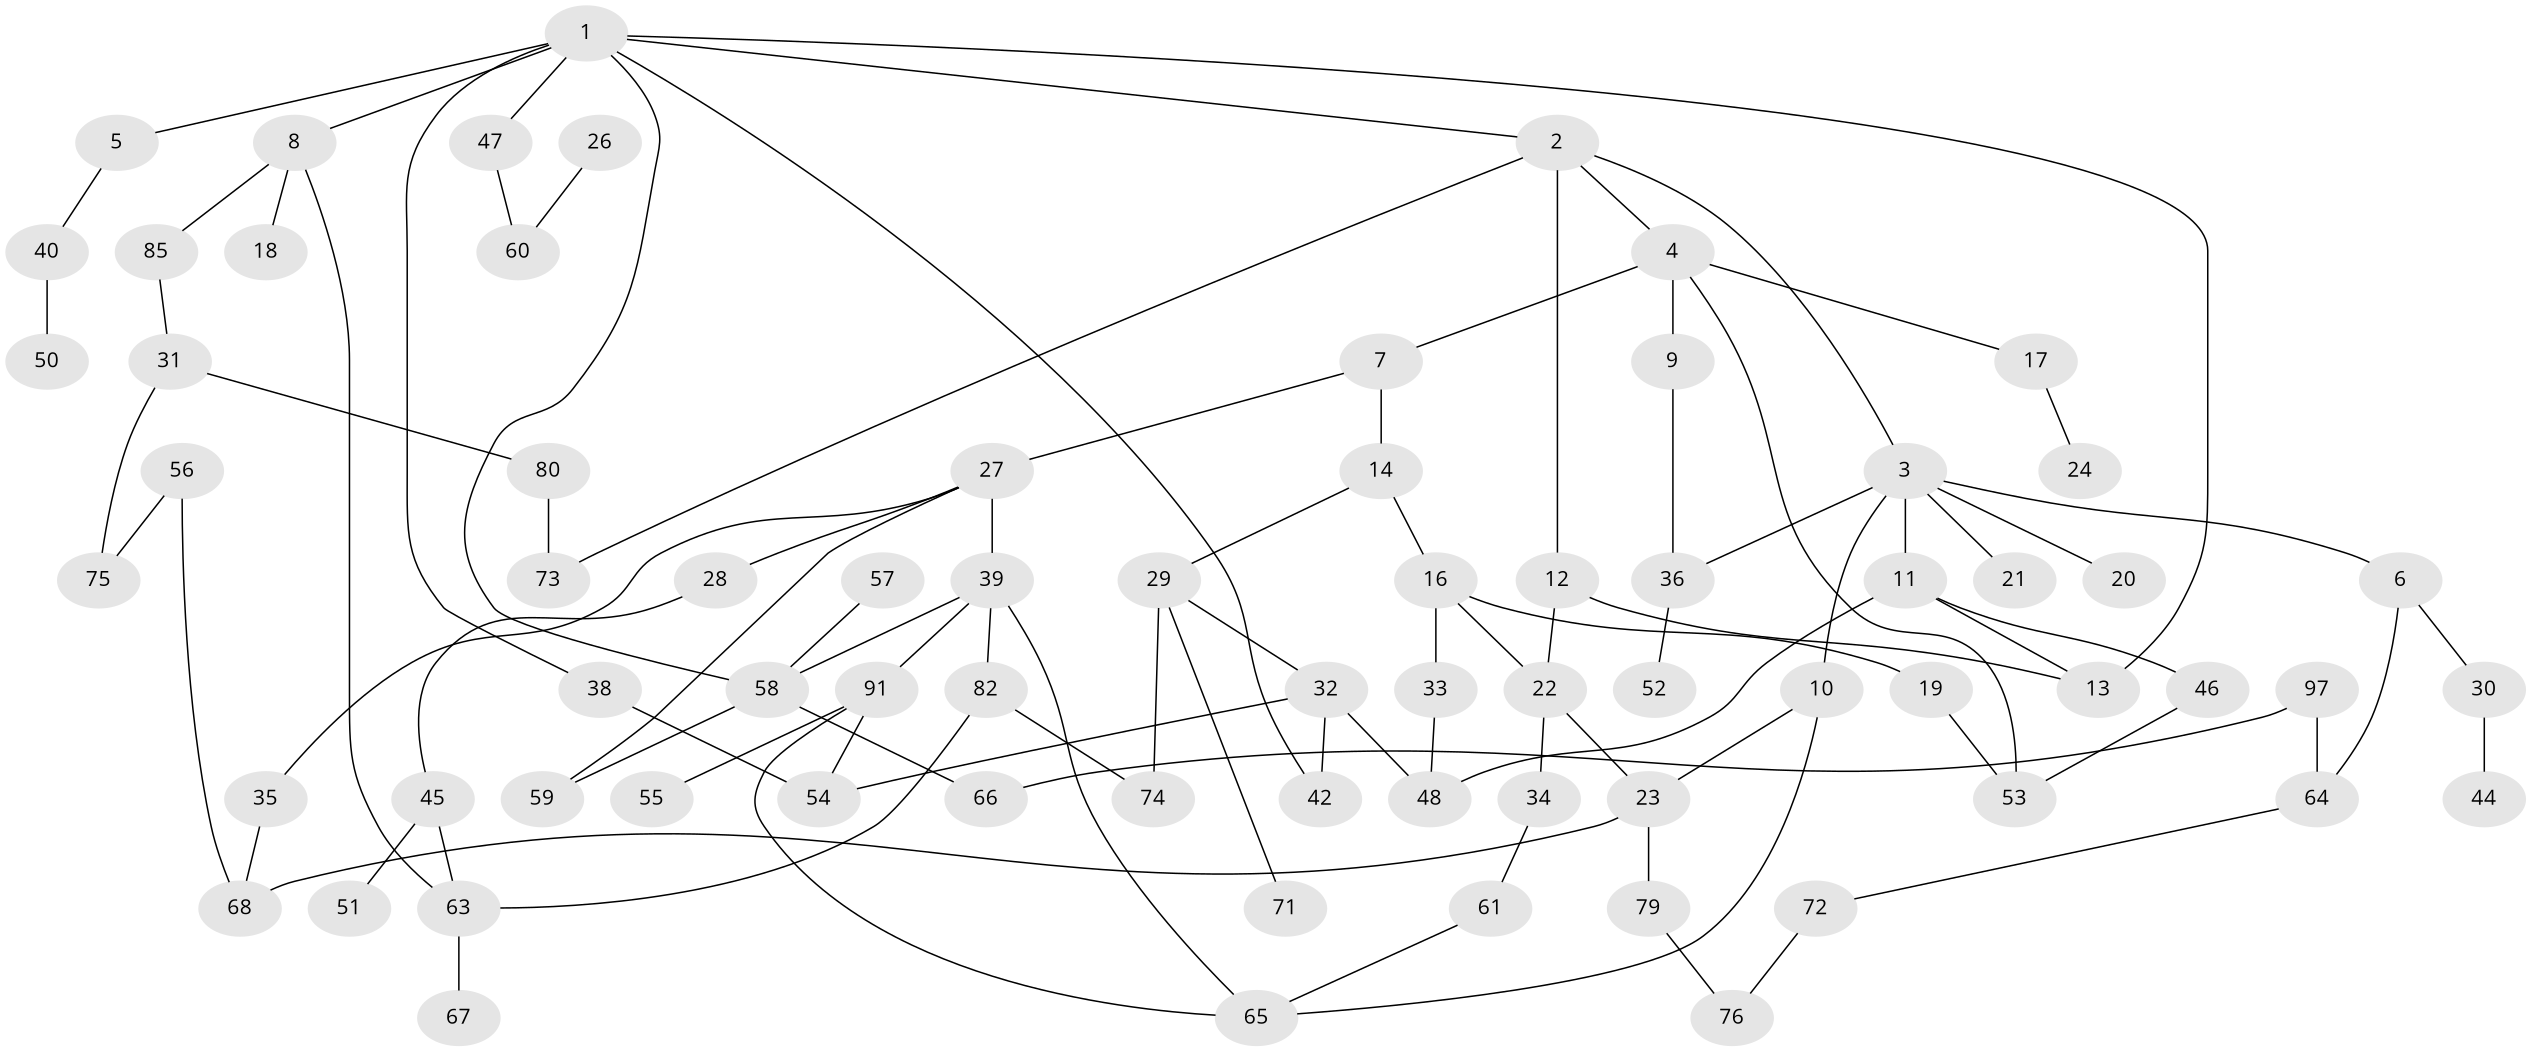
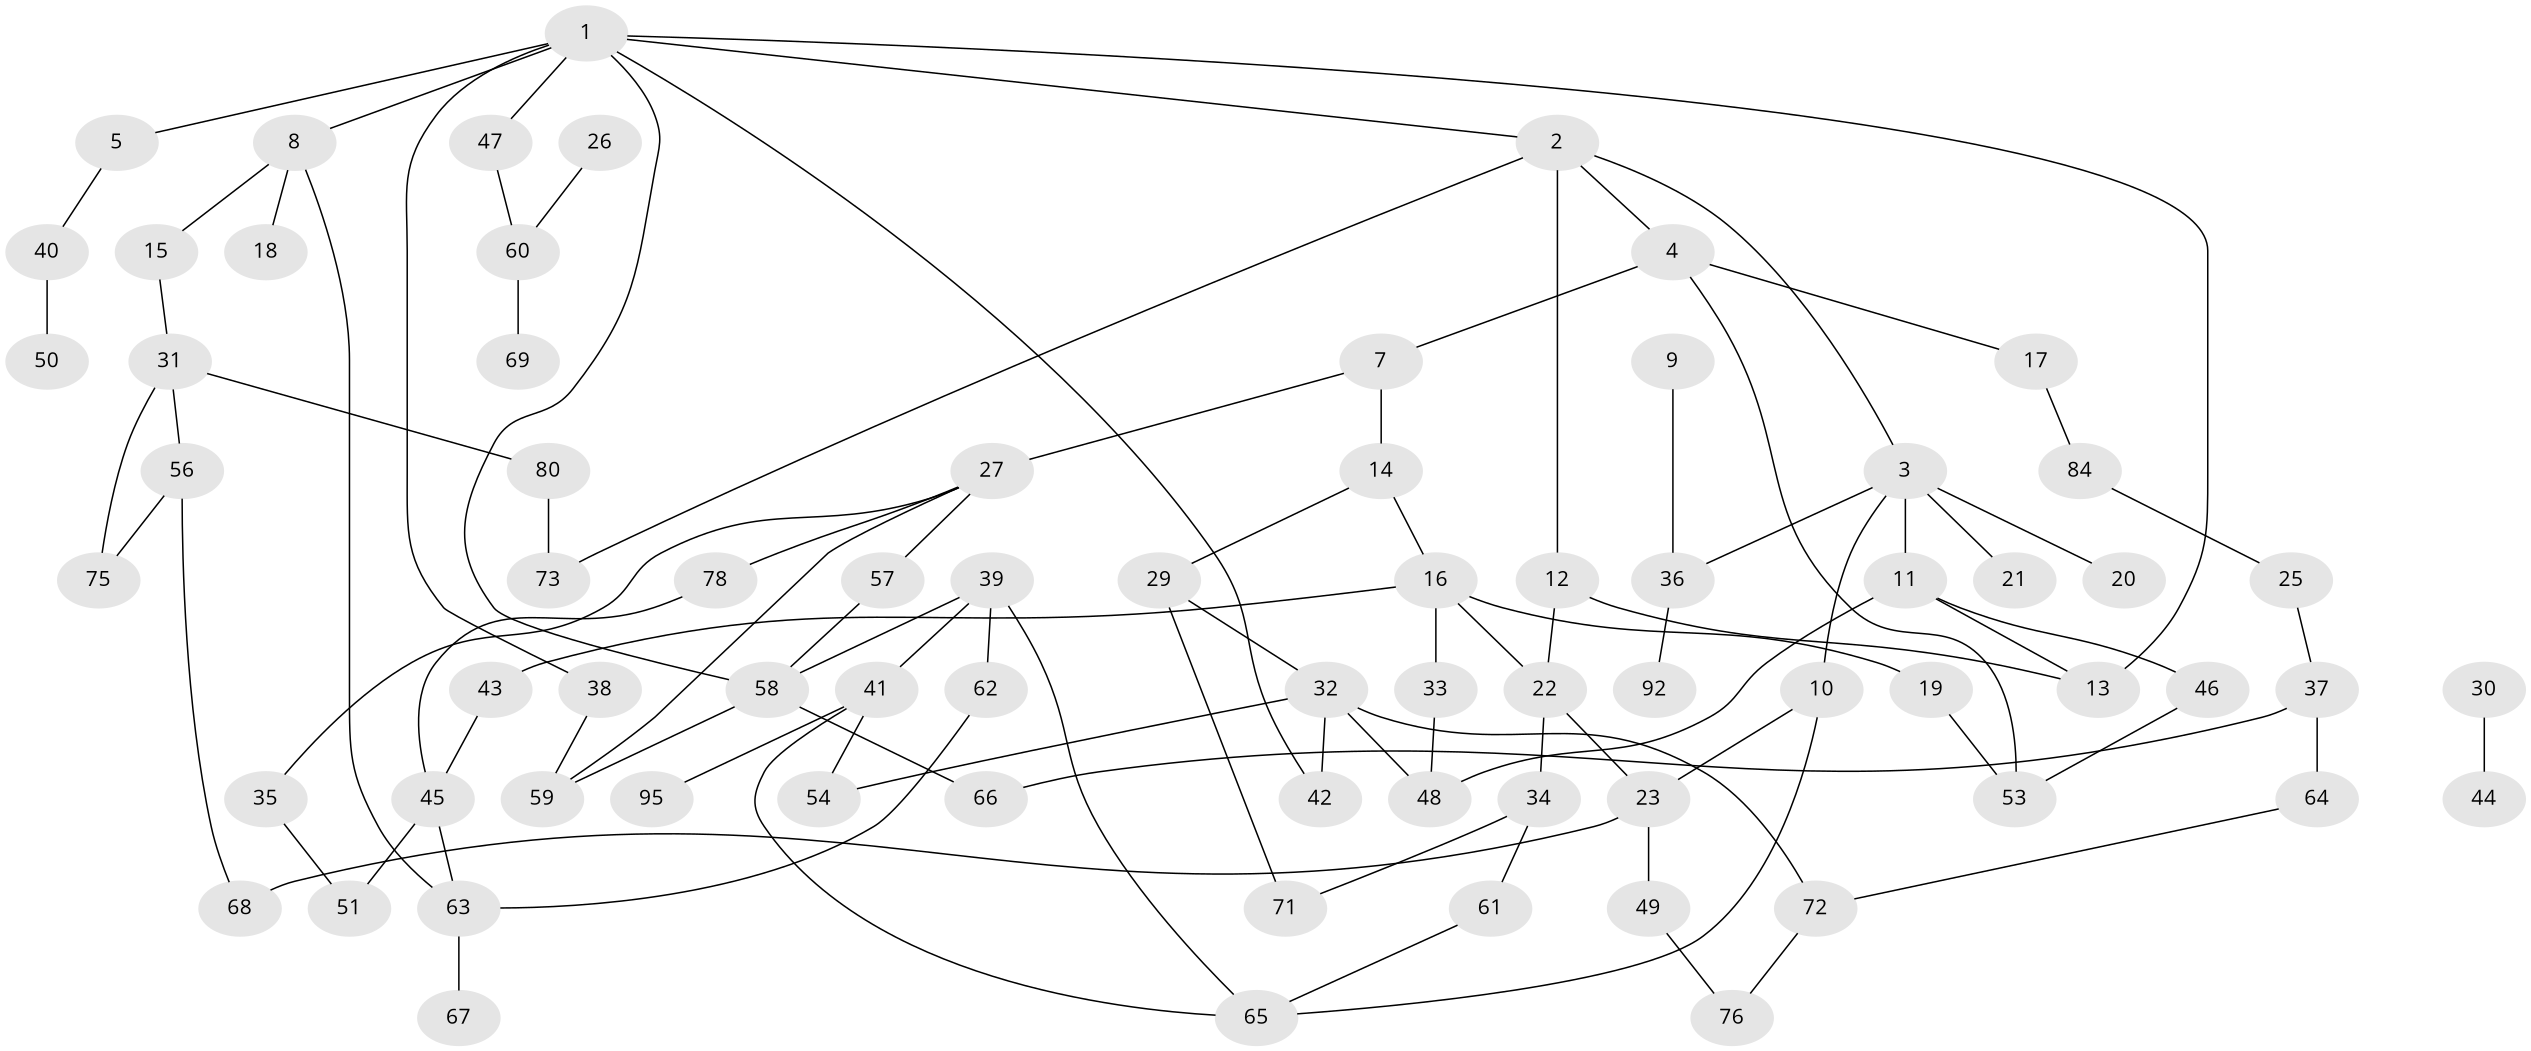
(157, 252) -> (157, 252)
(1673, 307) -> none
none -> (518, 362)
none -> (176, 416)
(2080, 471) -> (2080, 471)
(992, 526) -> (938, 526)
(716, 580) -> (716, 580)
none -> (2291, 580)
(2401, 580) -> none
none -> (491, 690)
(877, 690) -> (877, 690)
(986, 690) -> (986, 690)
(1655, 690) -> (1655, 690)
(2317, 690) -> (2317, 690)
none -> (1607, 737)
(710, 744) -> (571, 745)
(652, 799) -> (652, 799)
(1153, 799) -> none
none -> (1437, 847)
(253, 854) -> (308, 854)
(1649, 909) -> (1649, 909)
